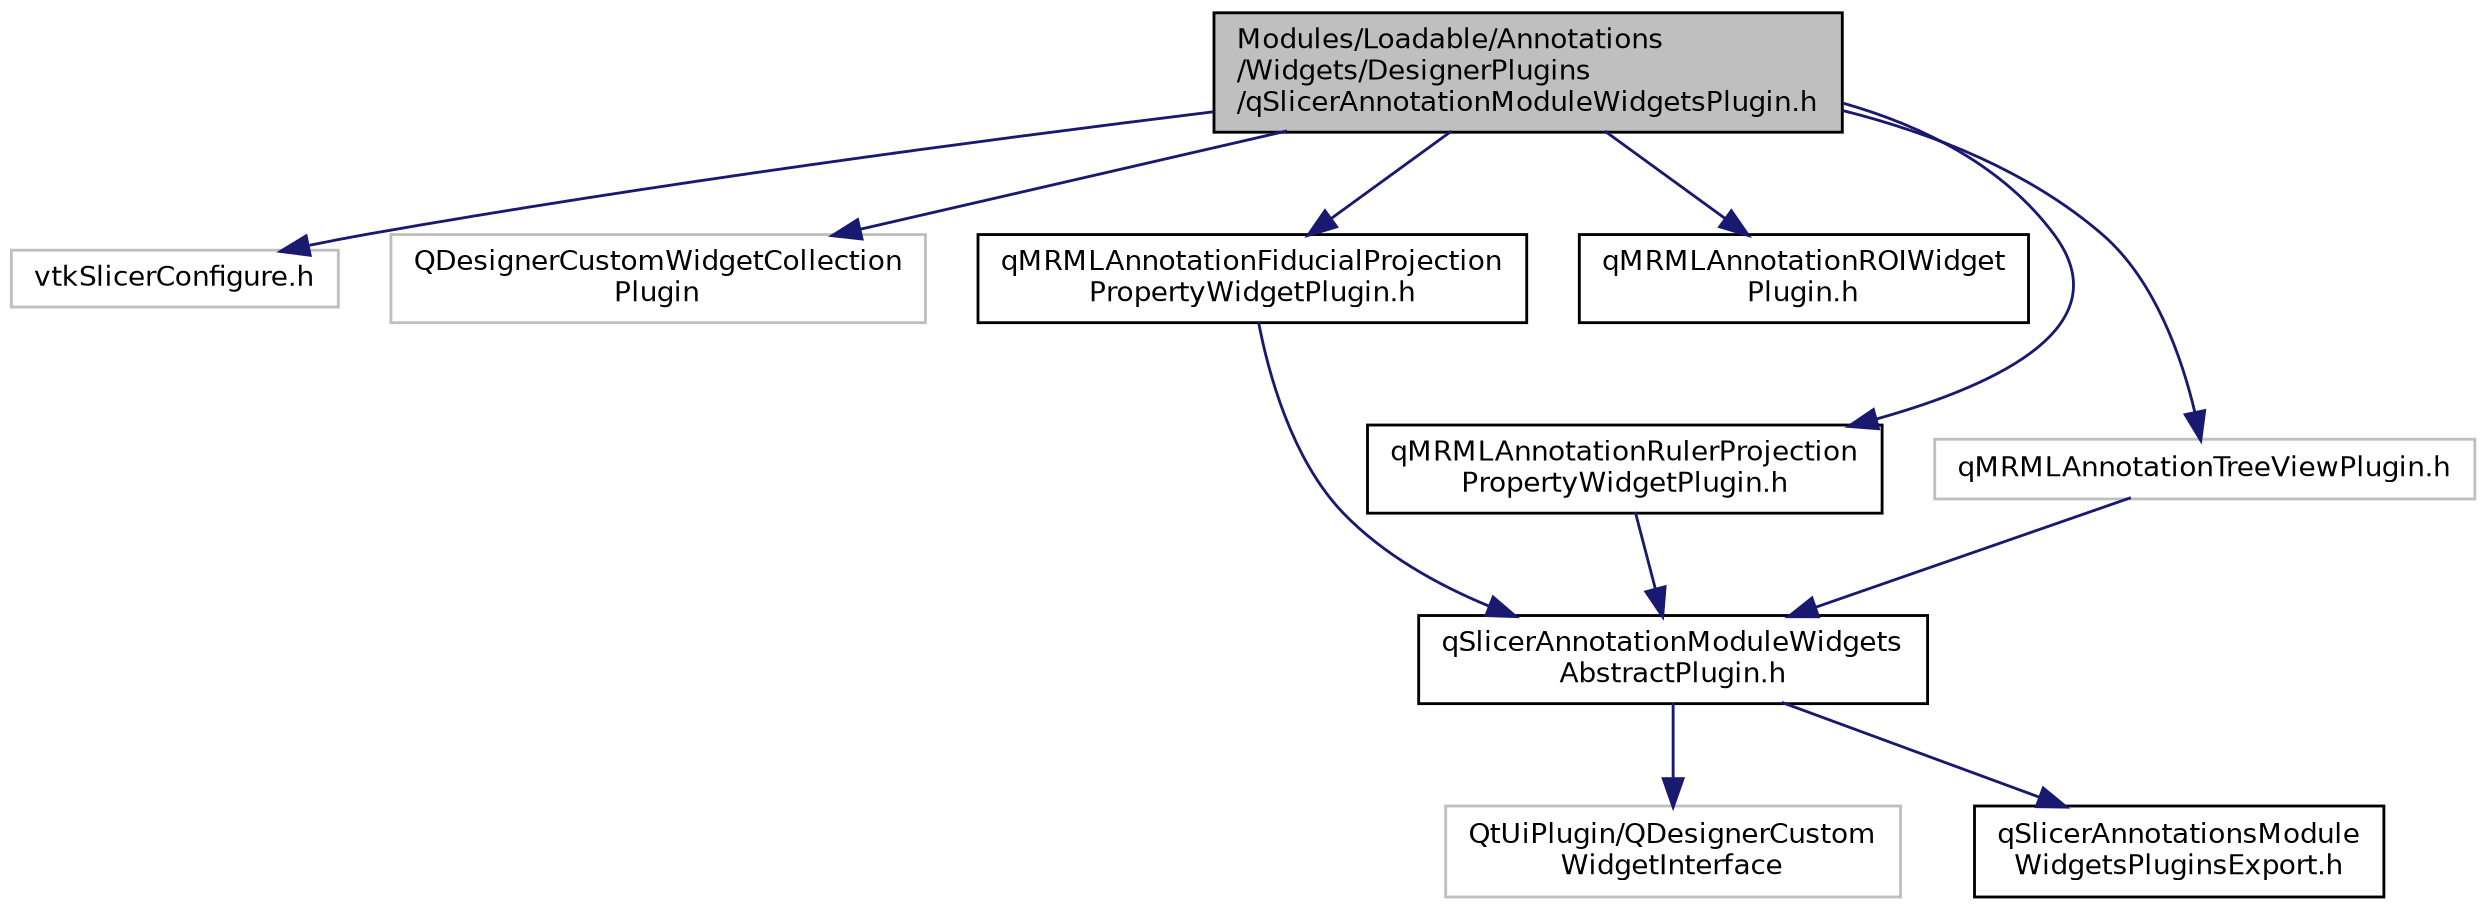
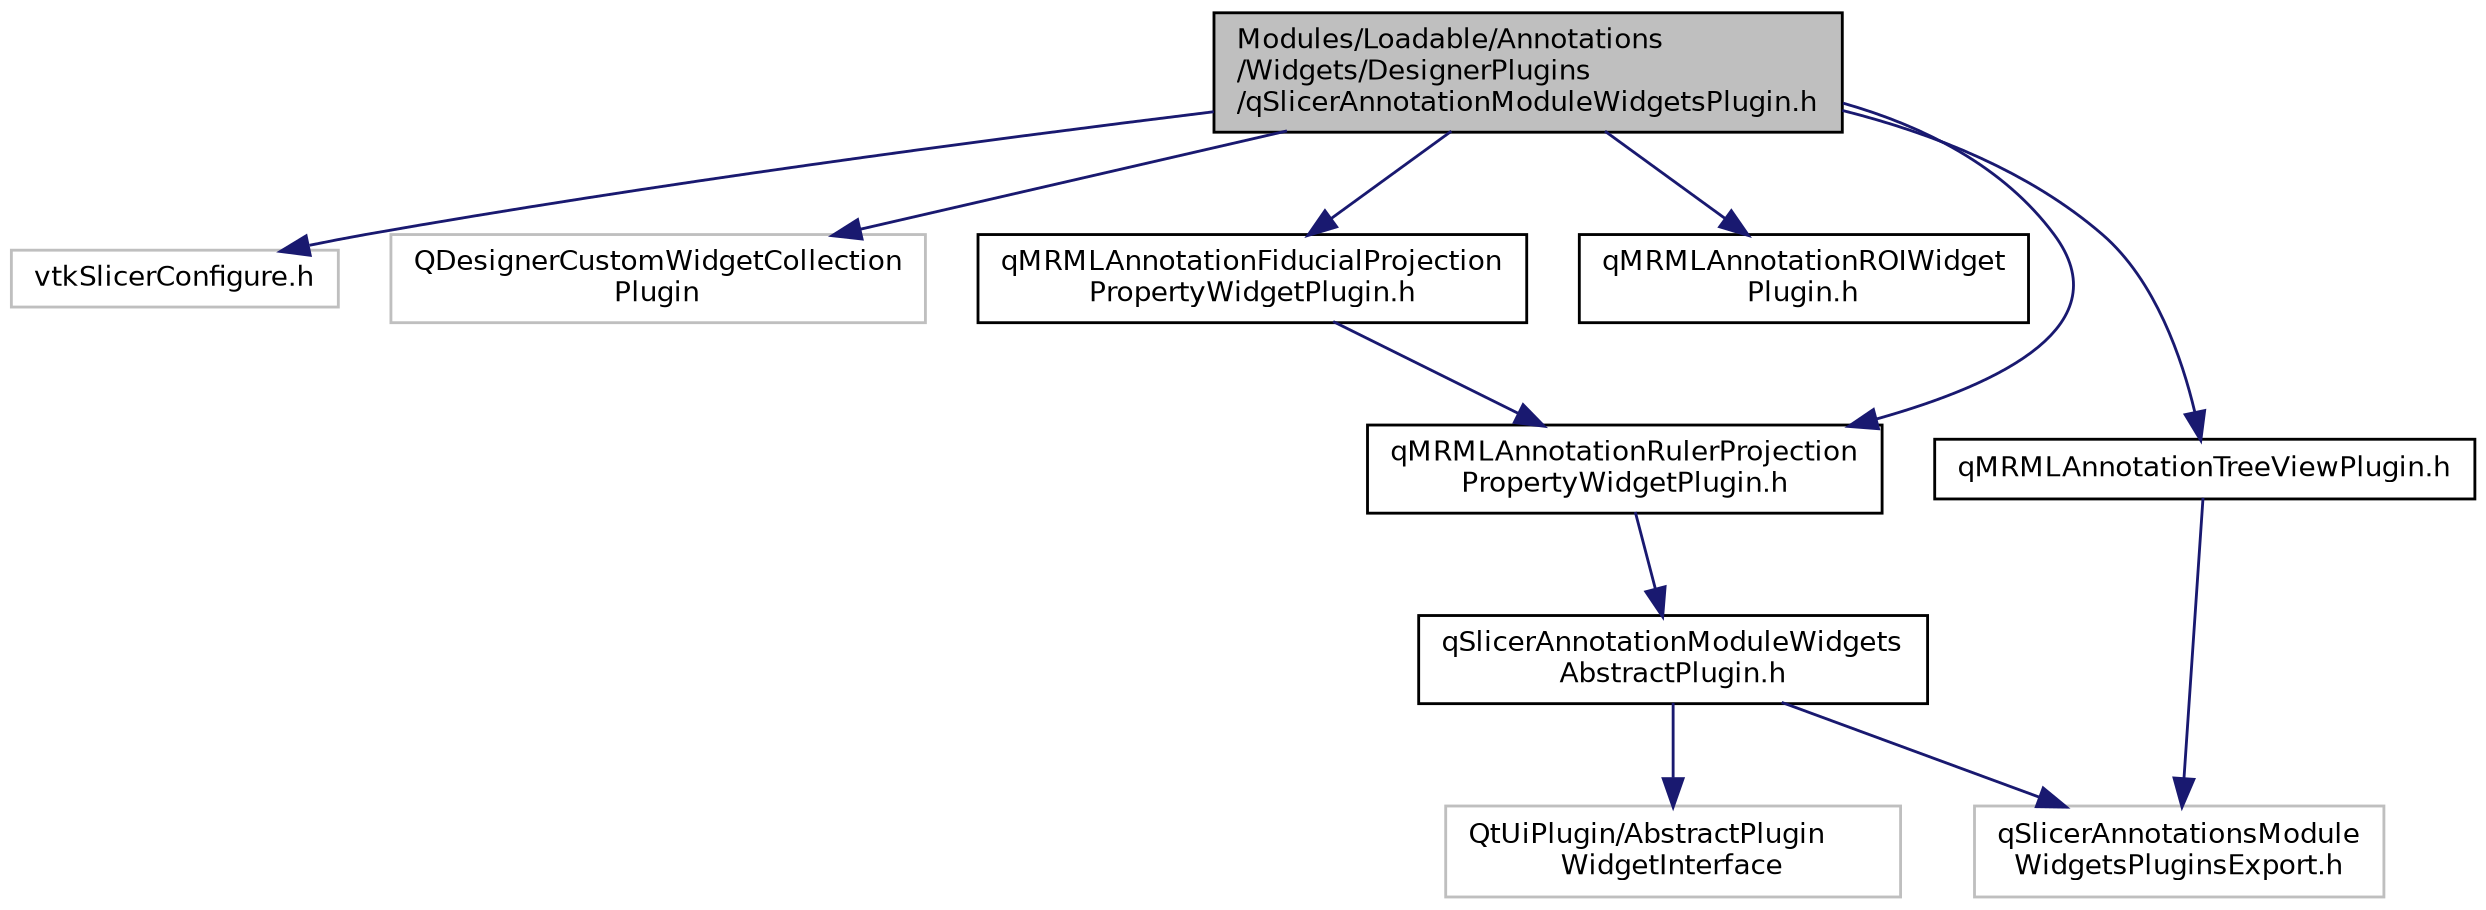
(2205, 469) -> (2205, 469)
(1331, 499) -> (1426, 367)
(1973, 552) -> (2194, 638)
(1673, 851) -> (1673, 851)
(2179, 851) -> (2179, 851)
